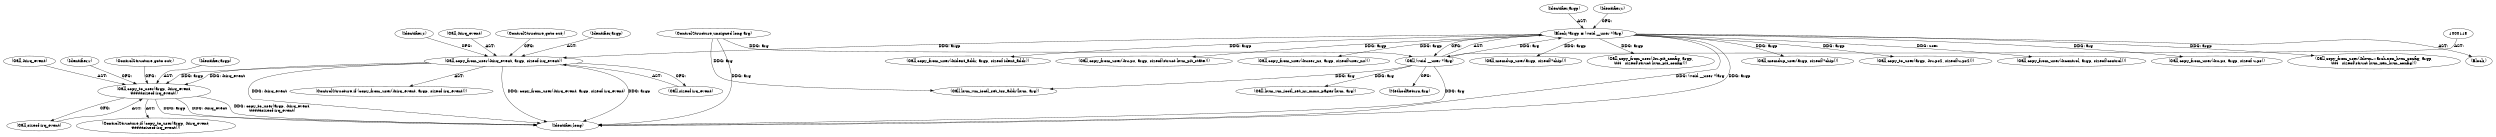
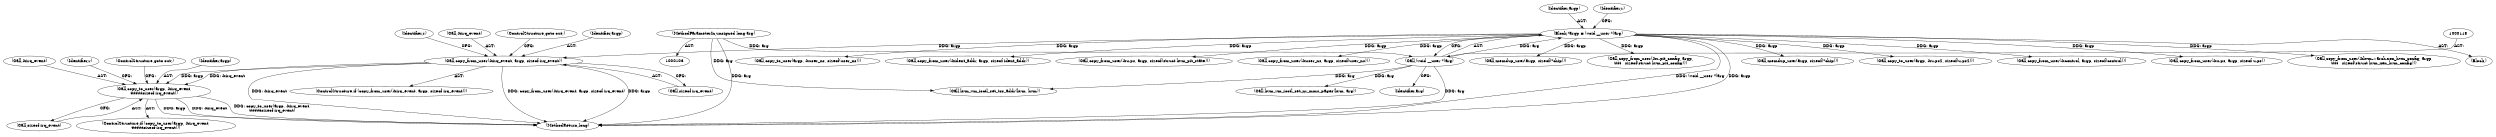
(714, 34) -> (714, 34)
(1928, 46) -> (1928, 46)
(2083, 46) -> (2083, 46)
none -> (675, 61)
none -> (808, 61)
(995, 91) -> (995, 91)
(1409, 91) -> (1409, 91)
(568, 126) -> (568, 126)
